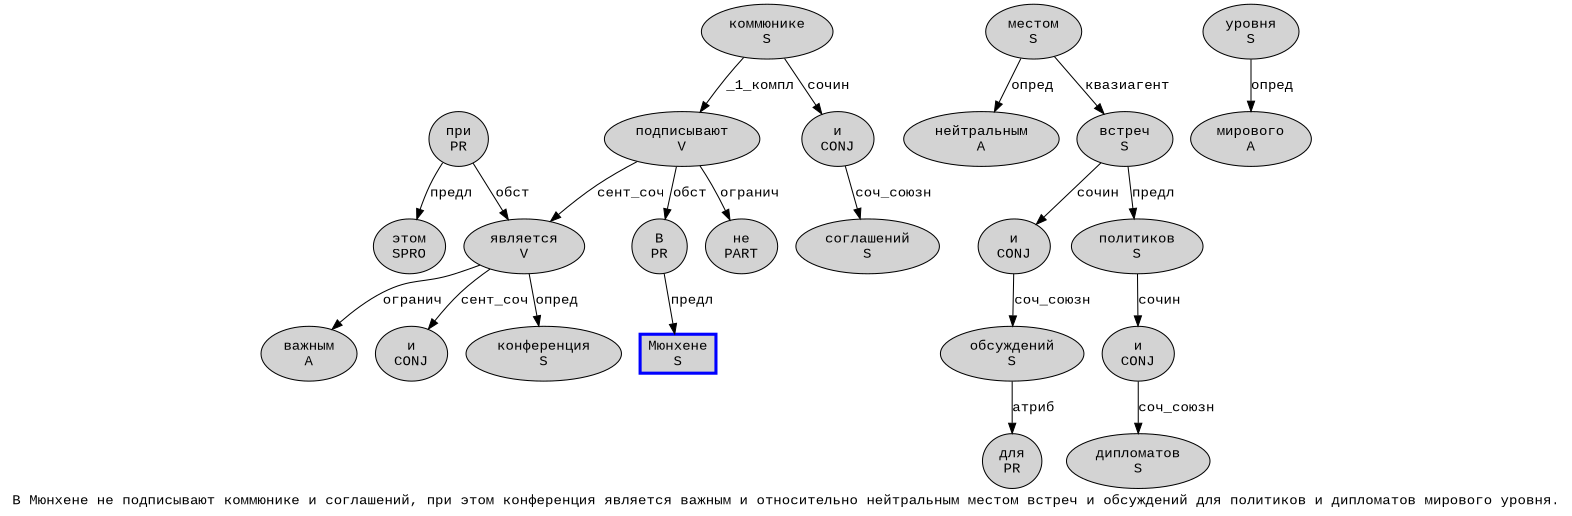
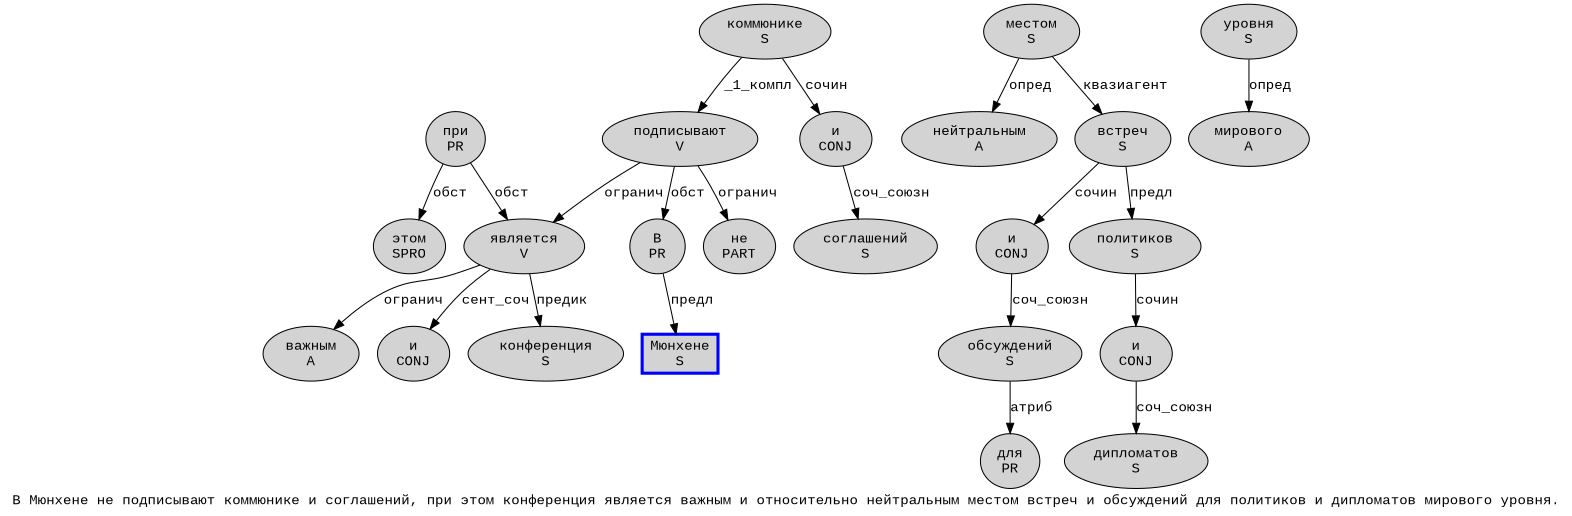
(452, 193) -> (450, 193)
(631, 193) -> (634, 193)
(557, 300) -> (562, 300)
